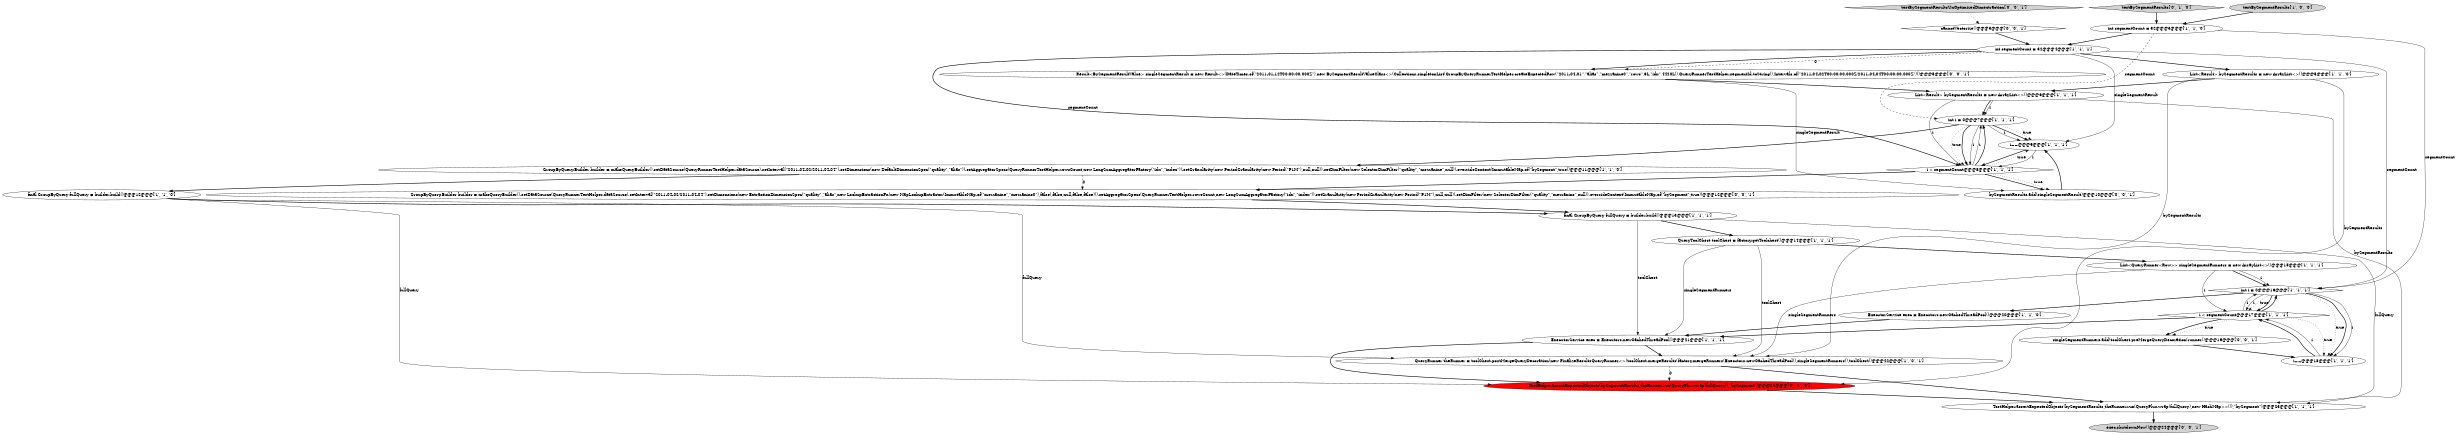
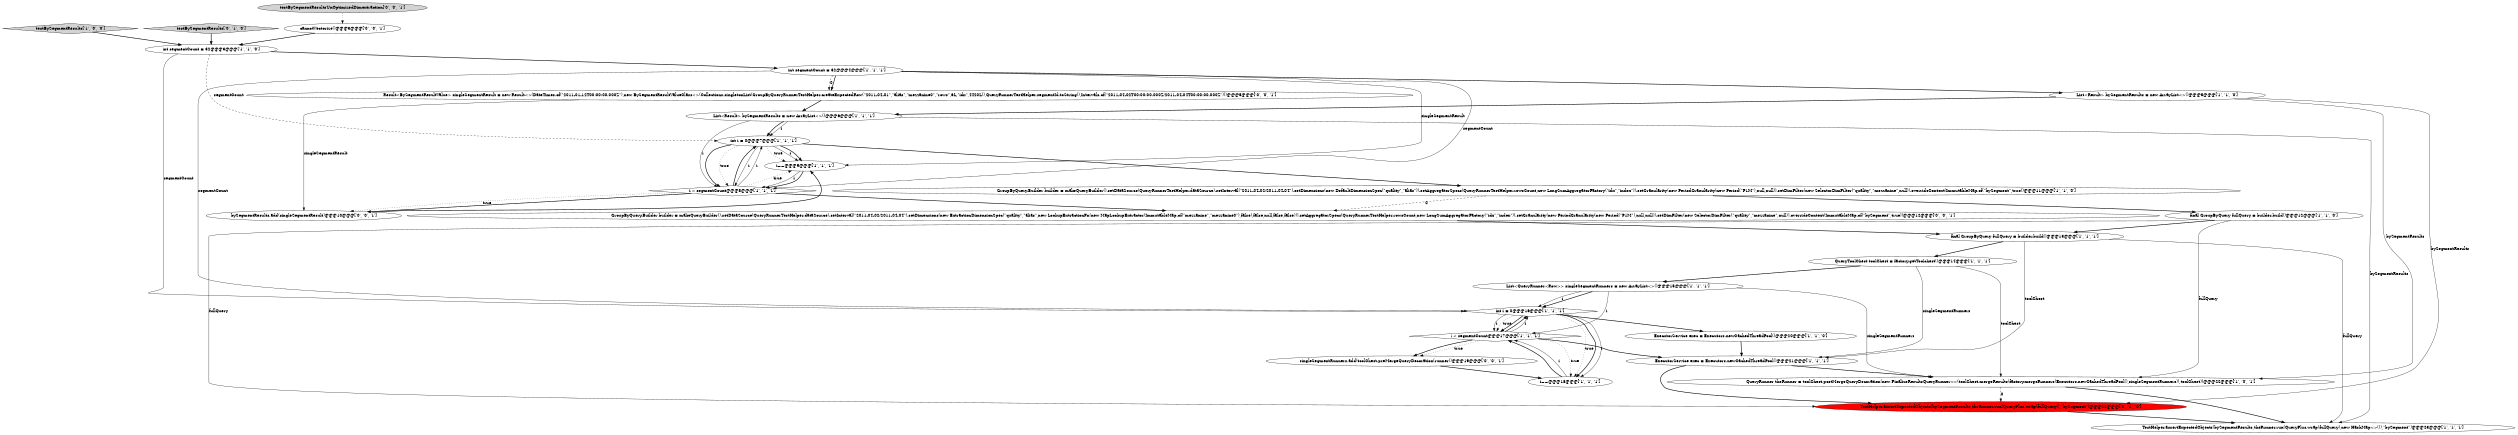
(1964, 8) -> (343, 8)
(2278, 8) -> (70, 29)
(1983, 29) -> (343, 29)
(2011, 38) -> (279, 39)
(938, 69) -> (1426, 157)
(2154, 428) -> none
